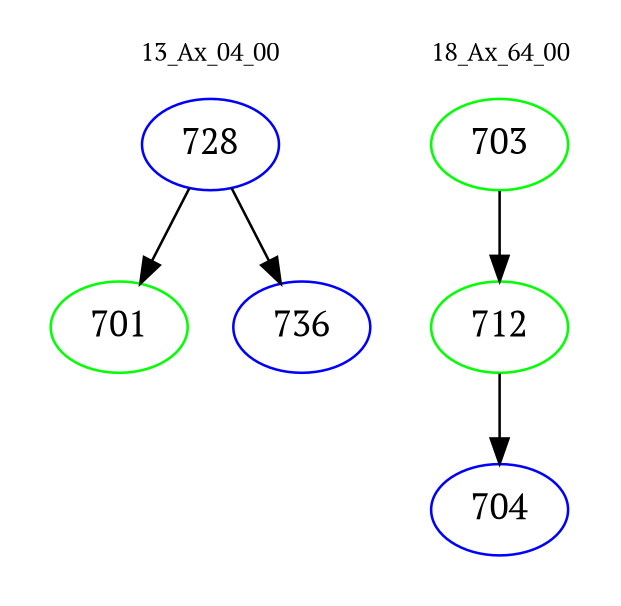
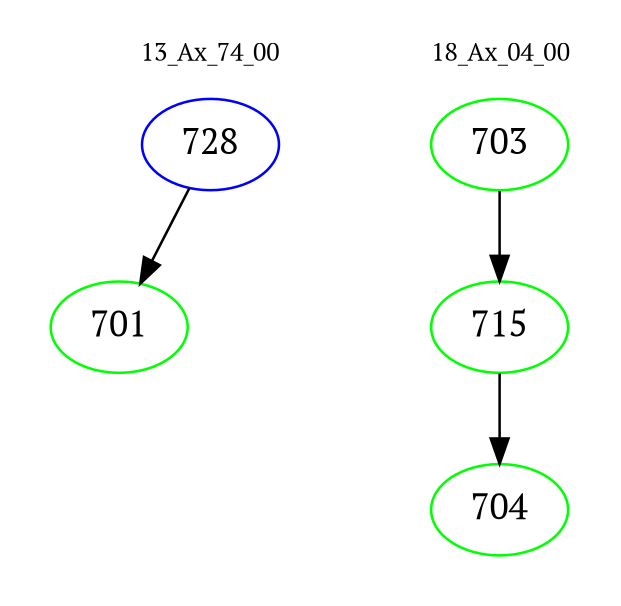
(210, 55) -> (210, 55)
(501, 55) -> (501, 55)
(302, 327) -> none
(500, 327) -> (500, 327)
(500, 510) -> (500, 510)
